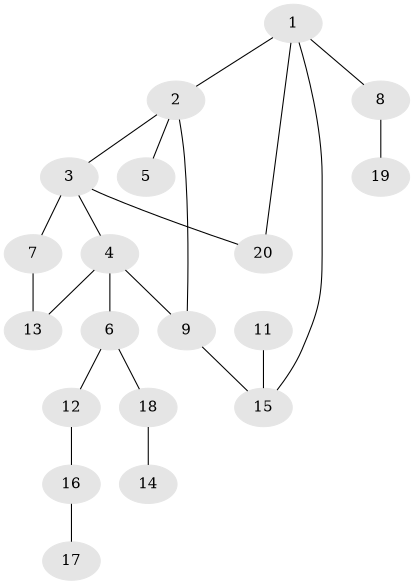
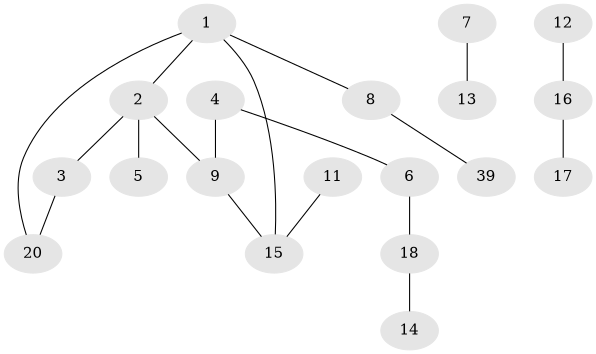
(381, 177) -> (486, 177)
(51, 215) -> none
(90, 216) -> none
(72, 292) -> none
(91, 369) -> none
